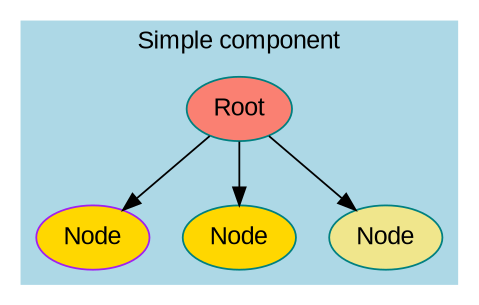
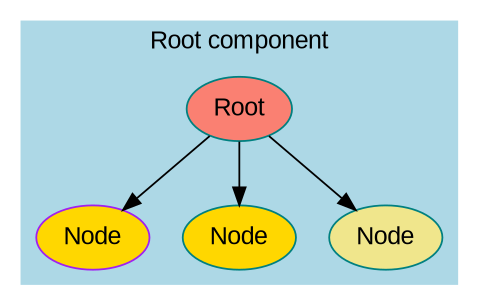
(239, 42) -> (239, 42)
